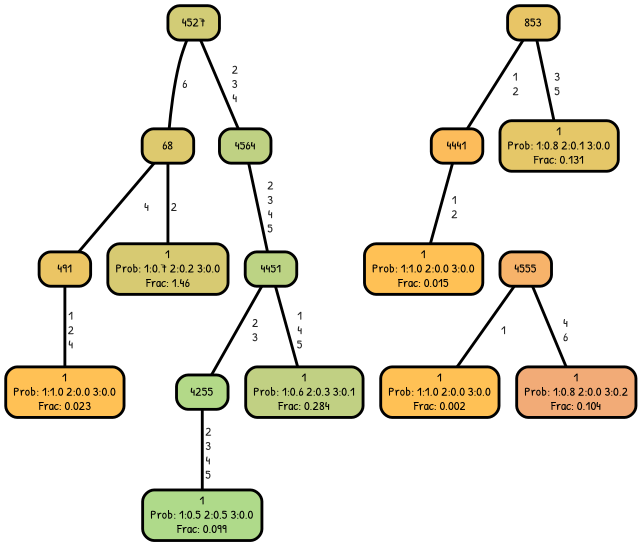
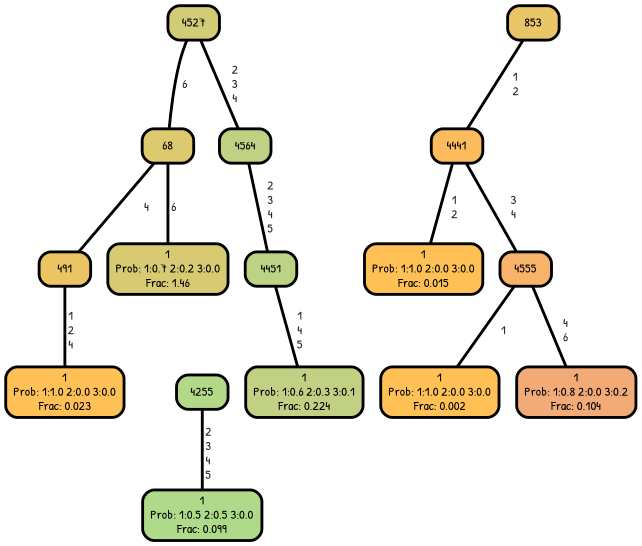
(559, 146) -> none
none -> (491, 207)
(173, 208) -> (173, 208)
(237, 331) -> none
(304, 392) -> (304, 392)
